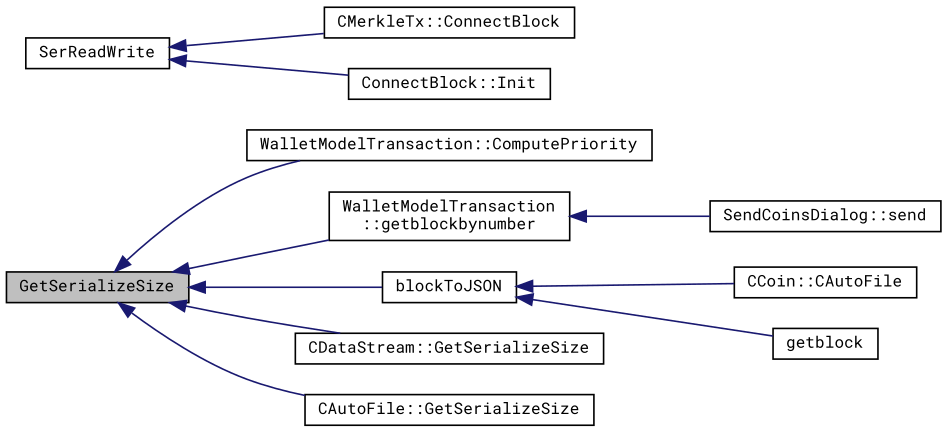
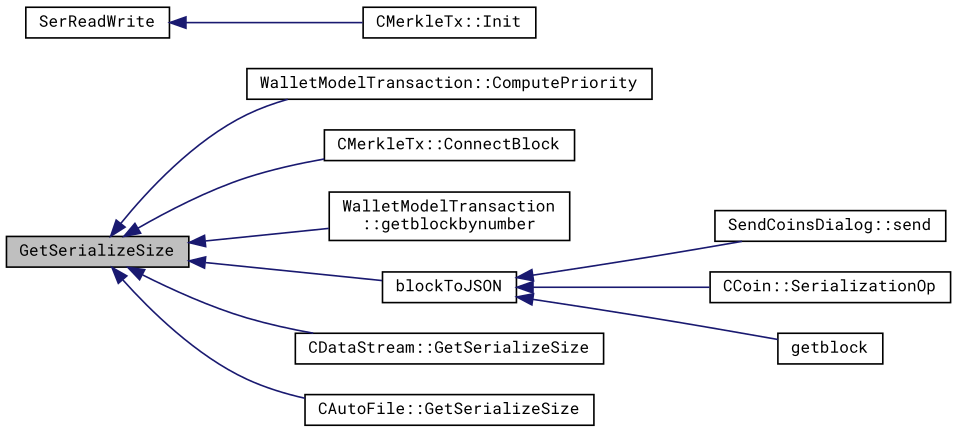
(255, 40) -> (228, 184)
(449, 84) -> (449, 23)
(648, 216) -> (638, 259)
(826, 282) -> (830, 287)
